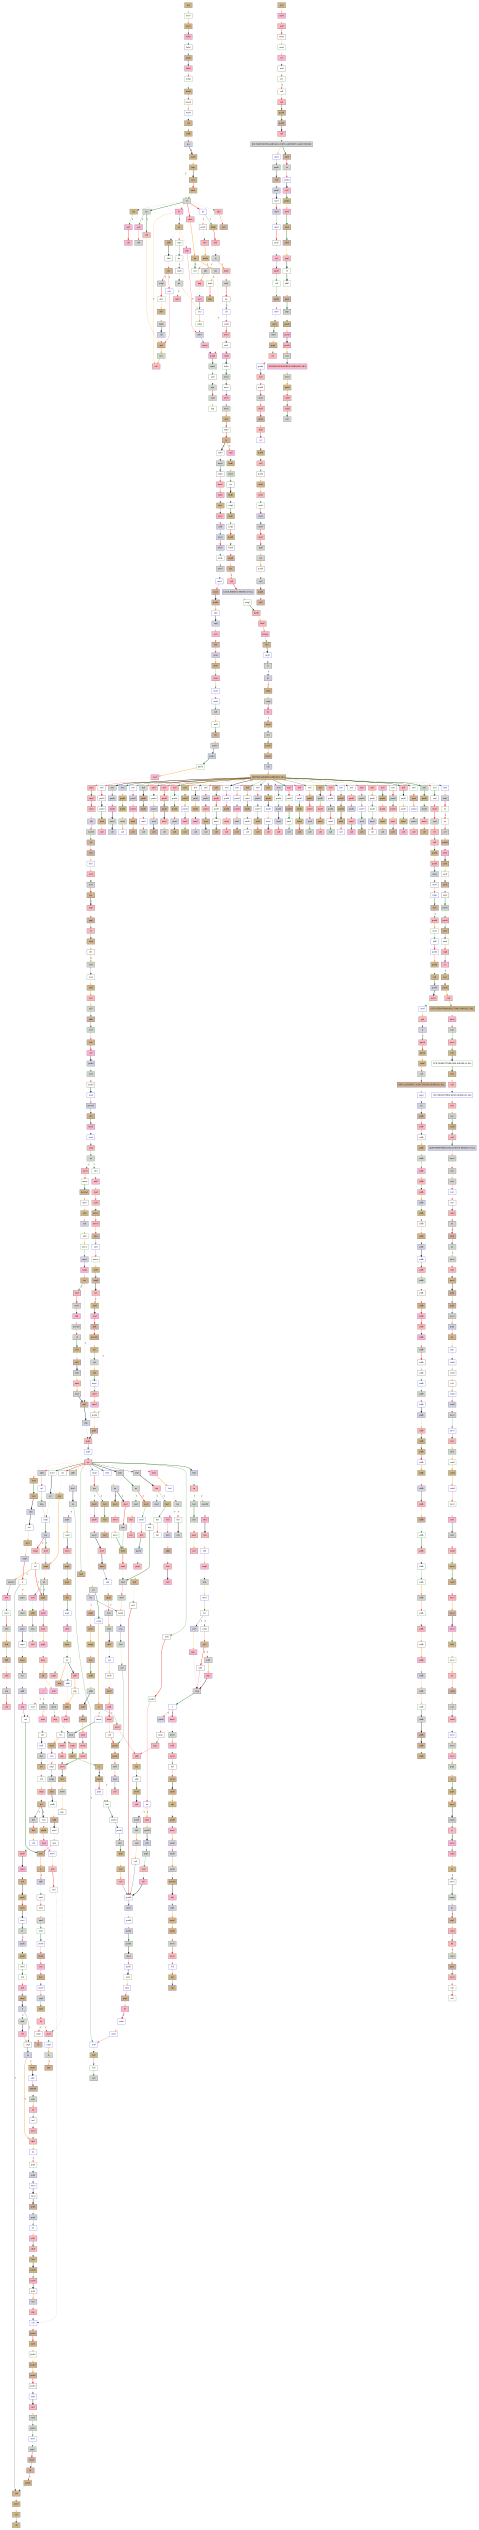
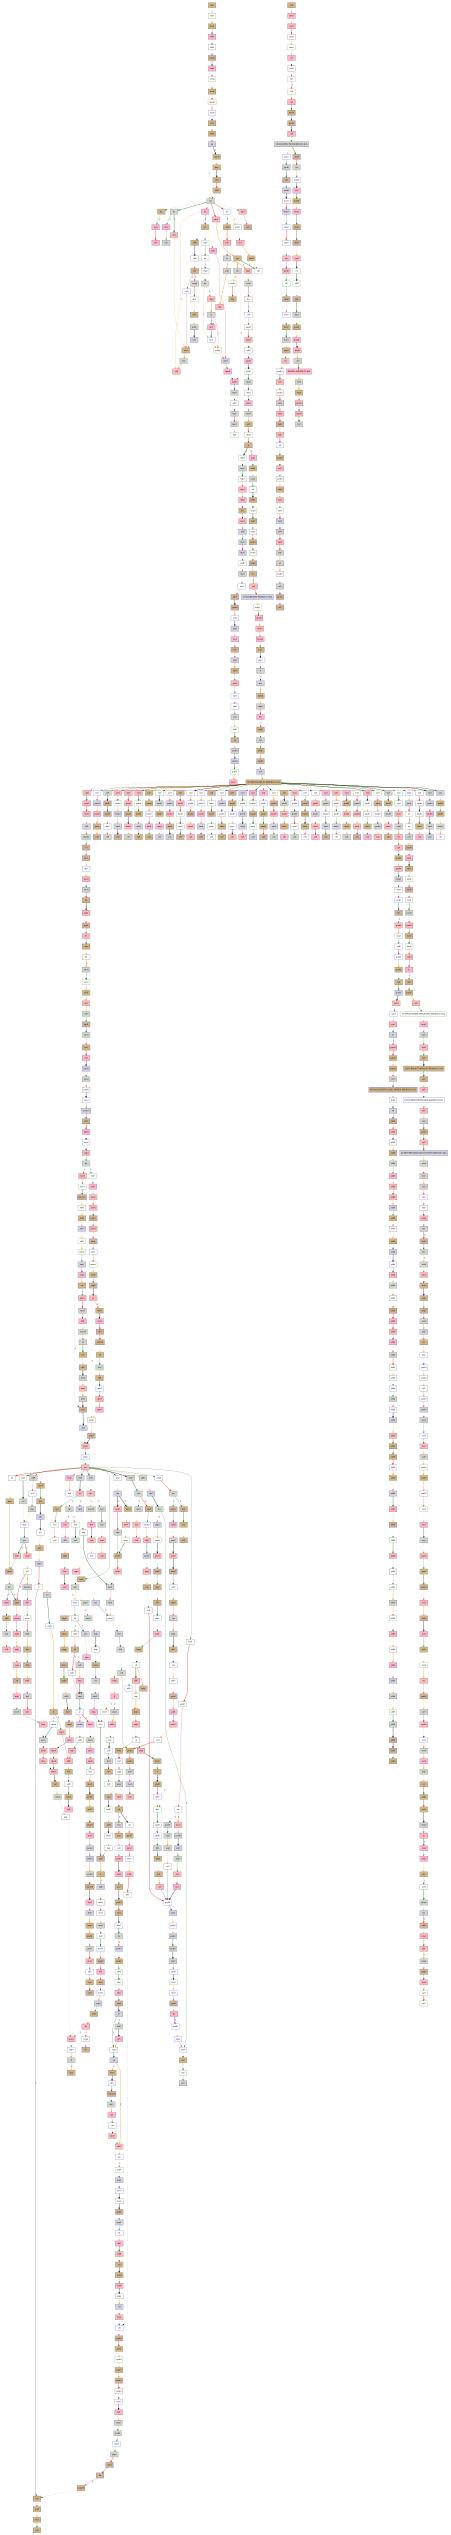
(282, 144) -> (291, 144)
none -> (211, 315)
(287, 366) -> (299, 372)
(452, 1009) -> (424, 1014)
(452, 1064) -> (424, 1069)
